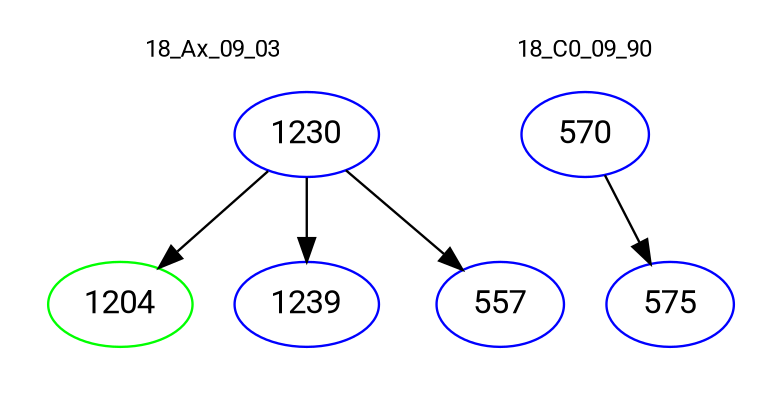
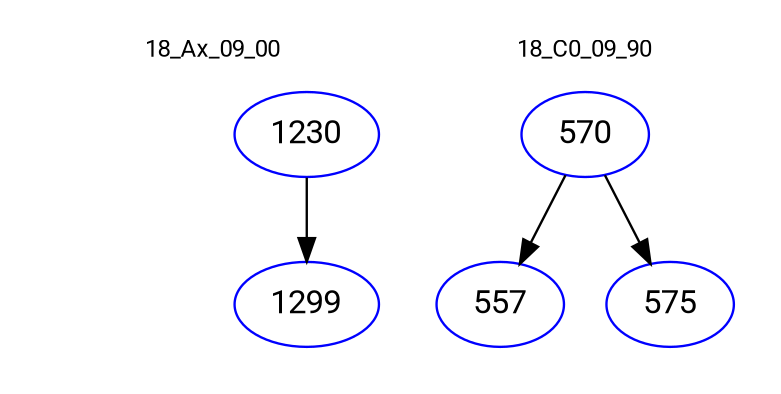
(214, 51) -> (214, 51)
(383, 202) -> (548, 209)
(120, 304) -> none
(307, 304) -> (307, 304)
